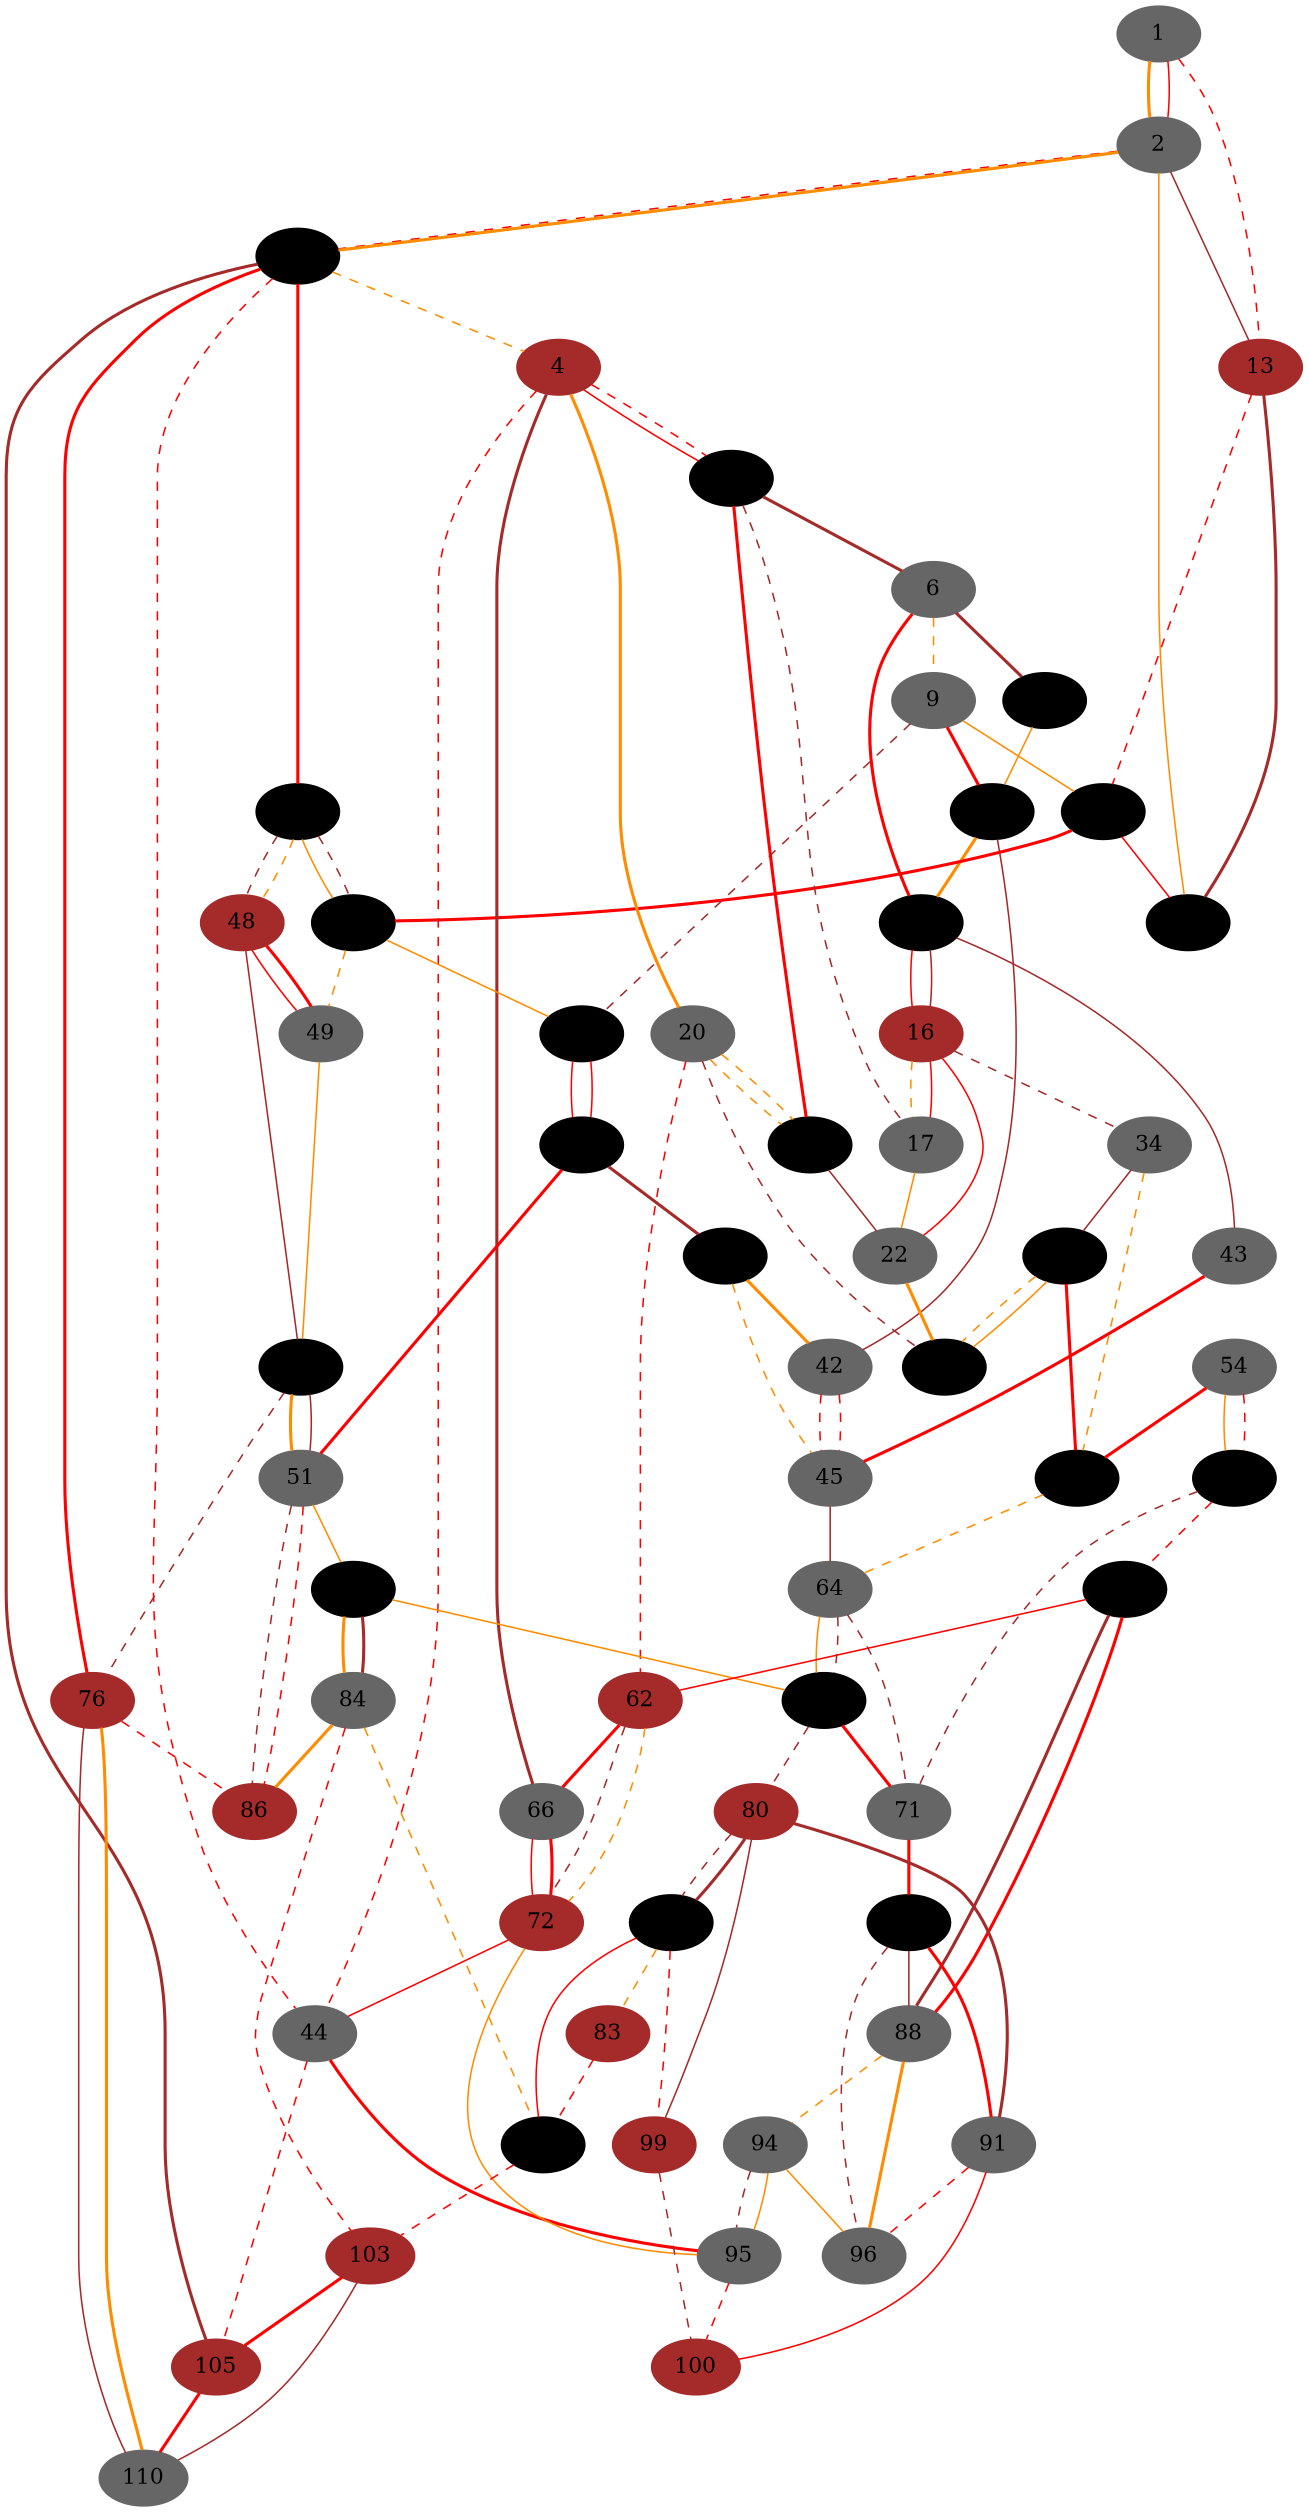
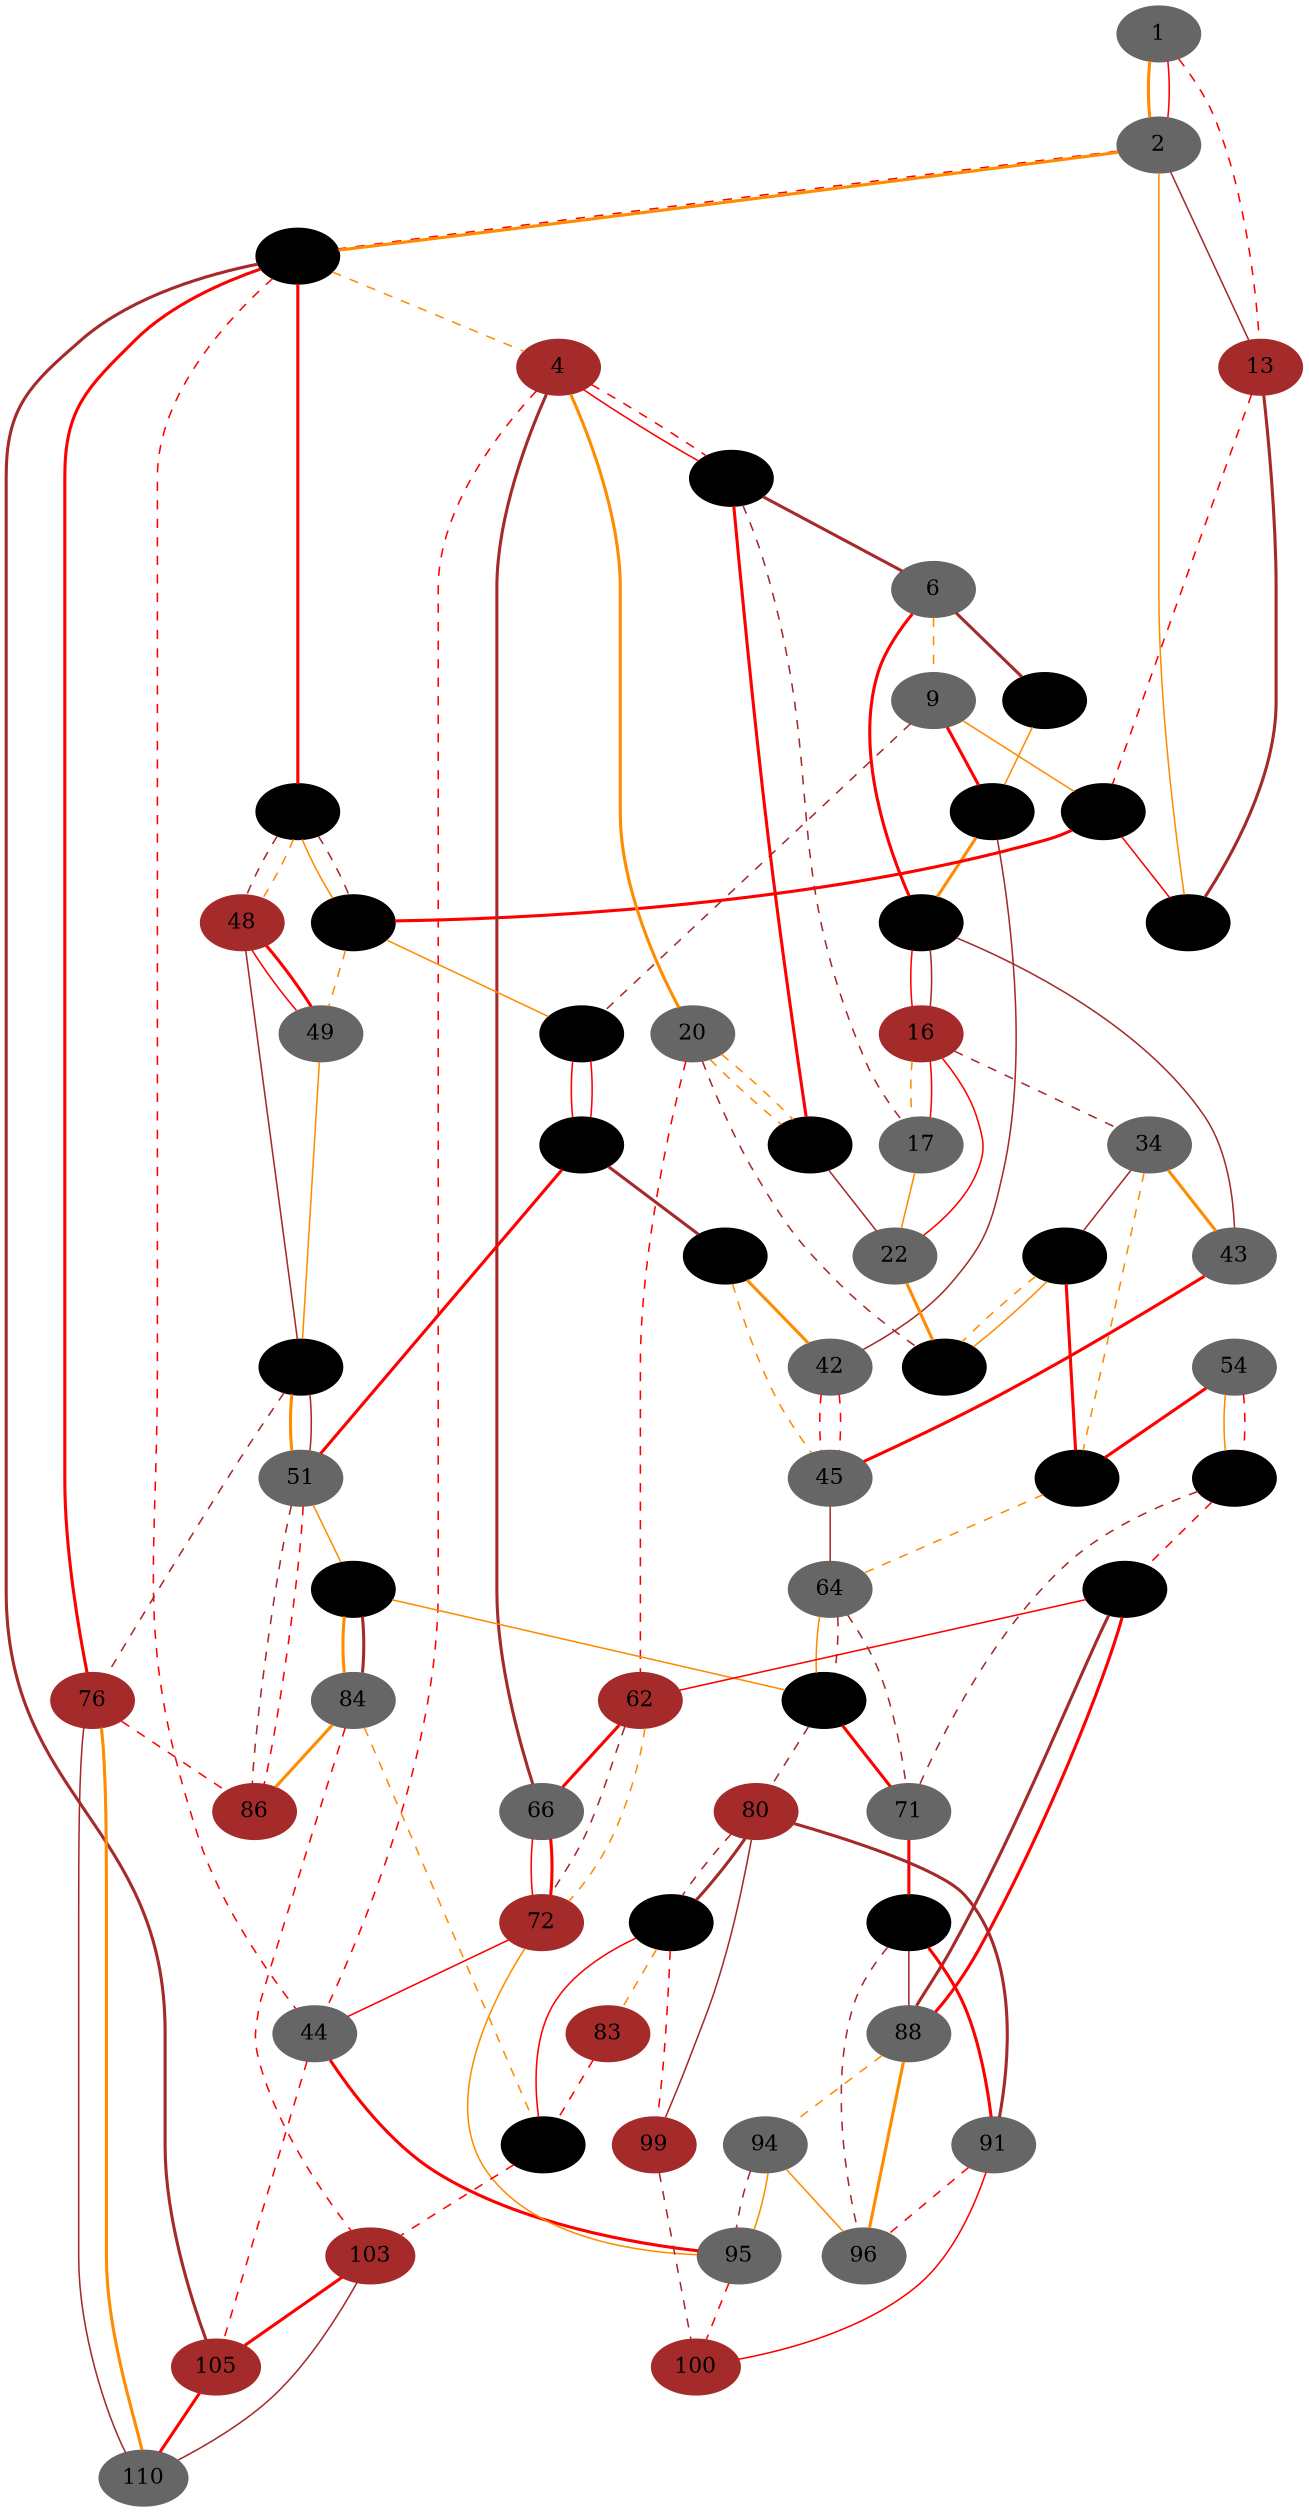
none -> (1192, 1201)
